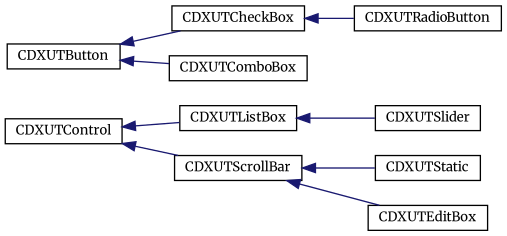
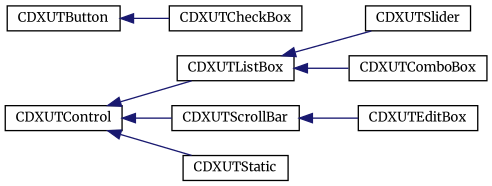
(428, 18) -> none
(151, 62) -> (328, 68)
(345, 168) -> (156, 145)
